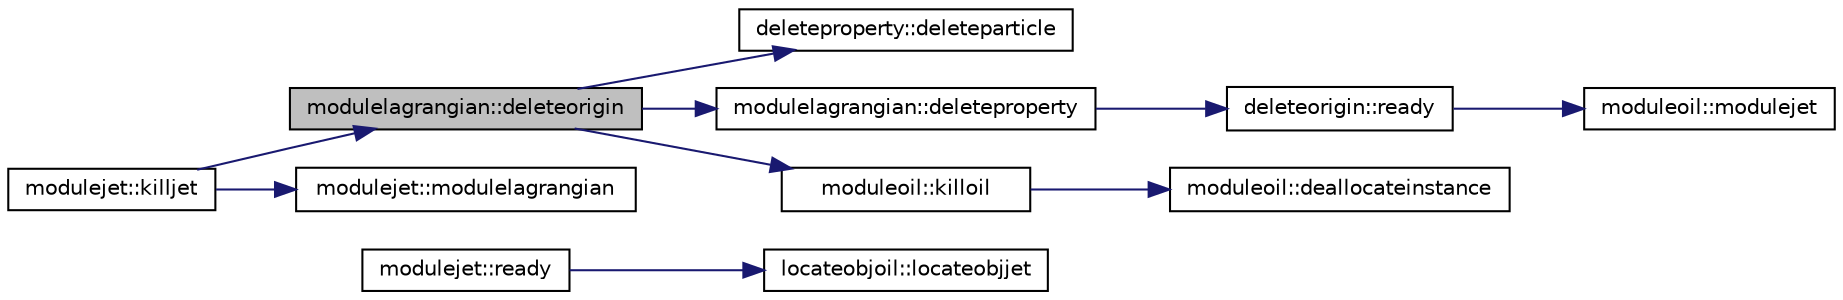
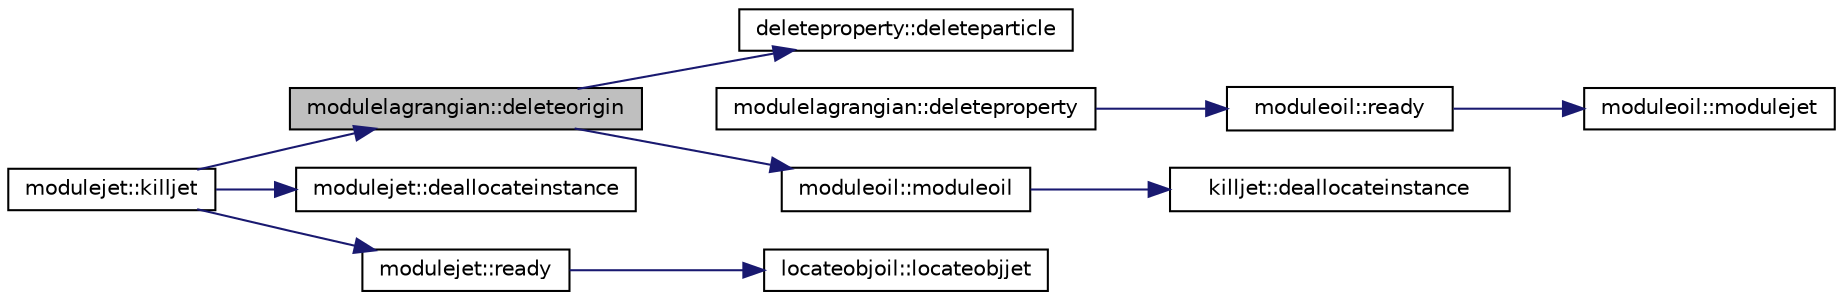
(669, 109) -> none
(1340, 109) -> (1340, 109)
(466, 189) -> (466, 189)
(906, 189) -> (906, 189)
(1340, 189) -> (1340, 189)
none -> (276, 228)
